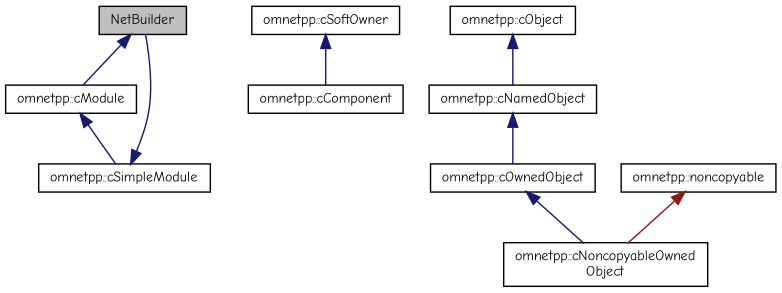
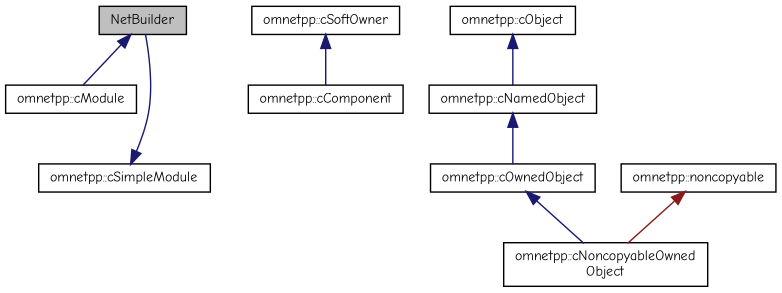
(102, 144) -> none
